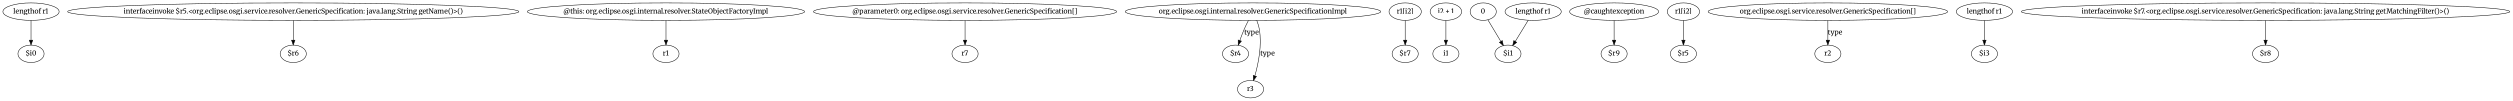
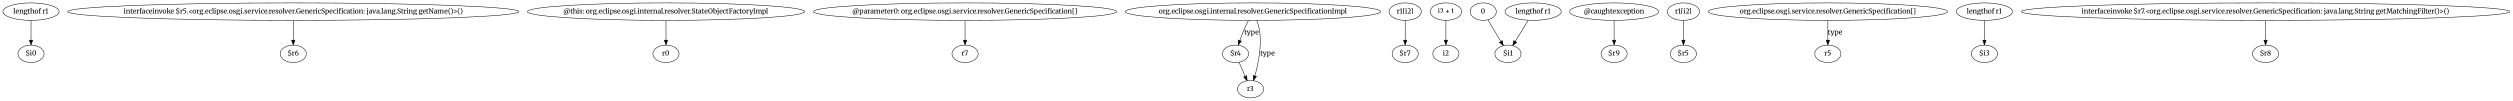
(666, 54) -> (666, 54)
(1446, 54) -> (1446, 54)
(1828, 54) -> (1828, 54)
none -> (1242, 69)
